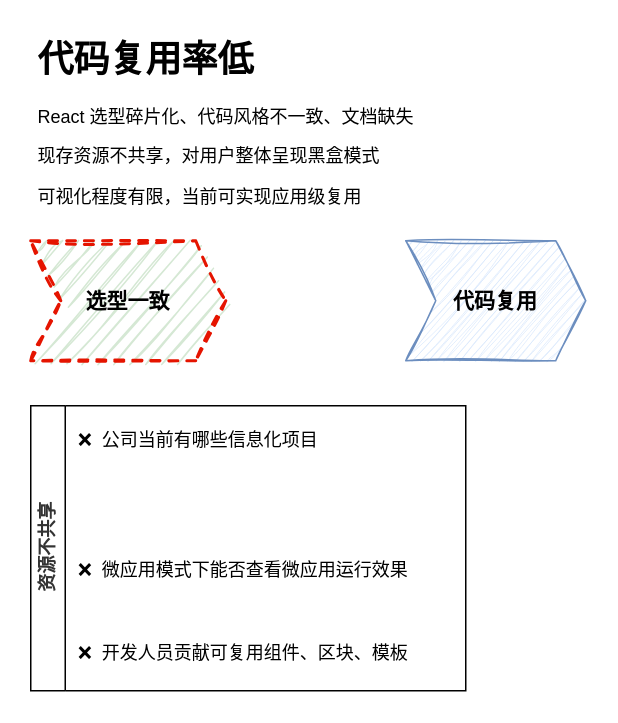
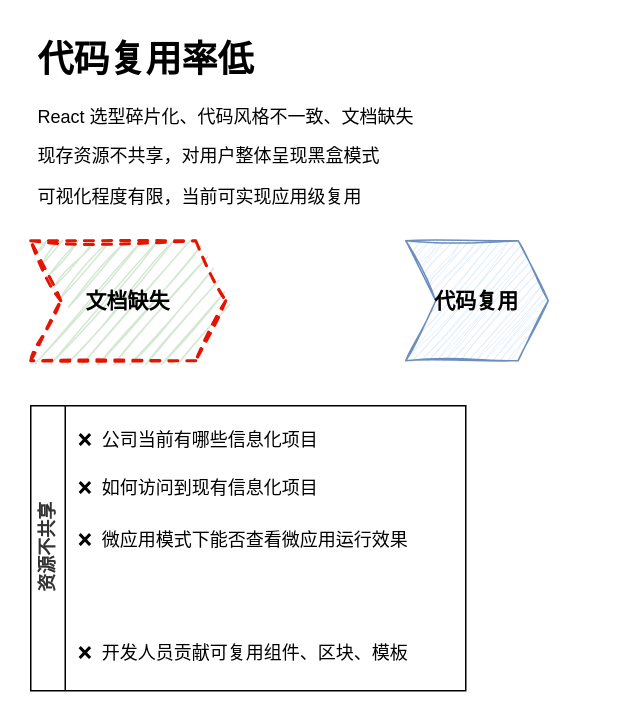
(128, 301) -> (128, 301)
(496, 301) -> (477, 301)
none -> (218, 488)
(263, 571) -> (263, 541)
